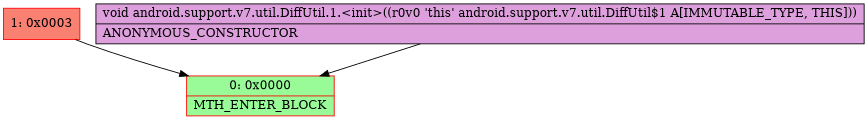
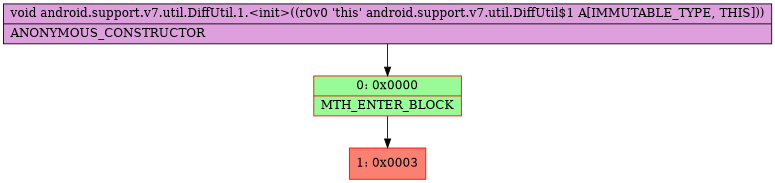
(127, 58) -> (388, 127)
